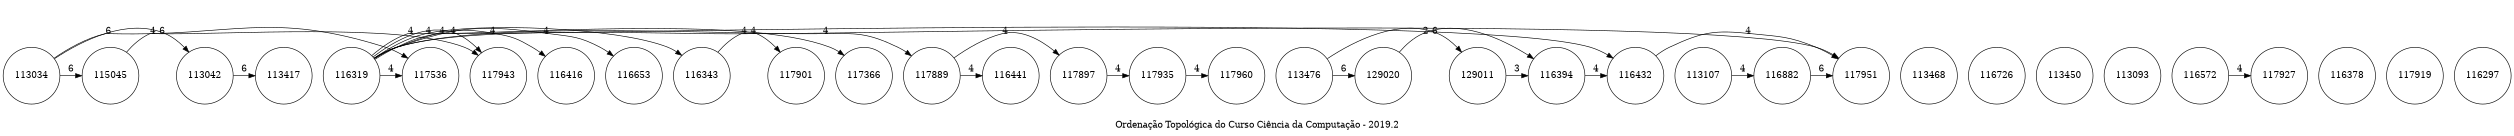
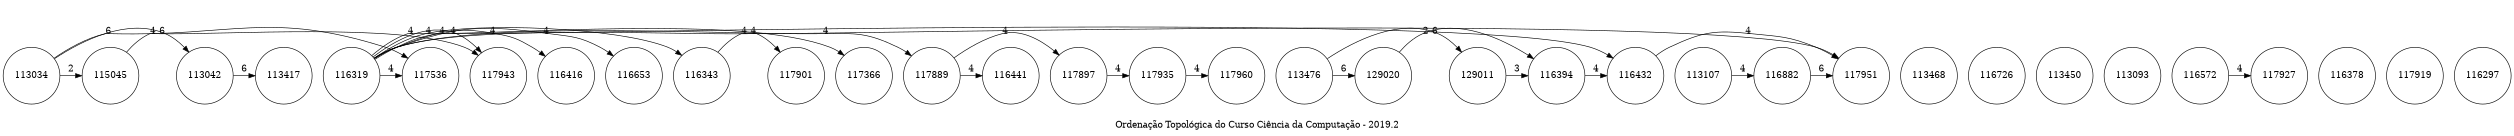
(71, 69) -> (71, 69)
